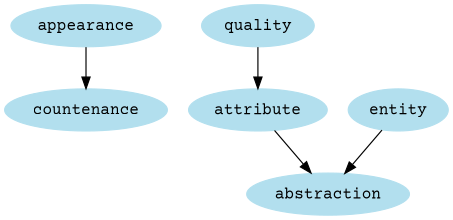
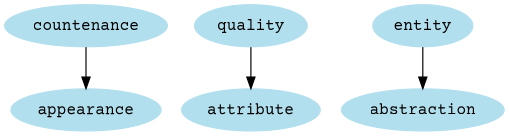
(86, 62) -> (86, 62)
(289, 147) -> none
